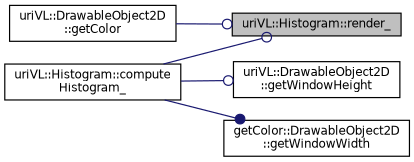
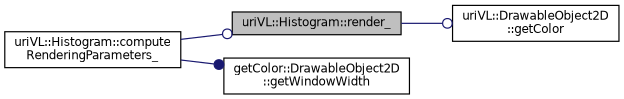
(199, 24) -> (422, 23)
(317, 80) -> none
(93, 82) -> (93, 50)
